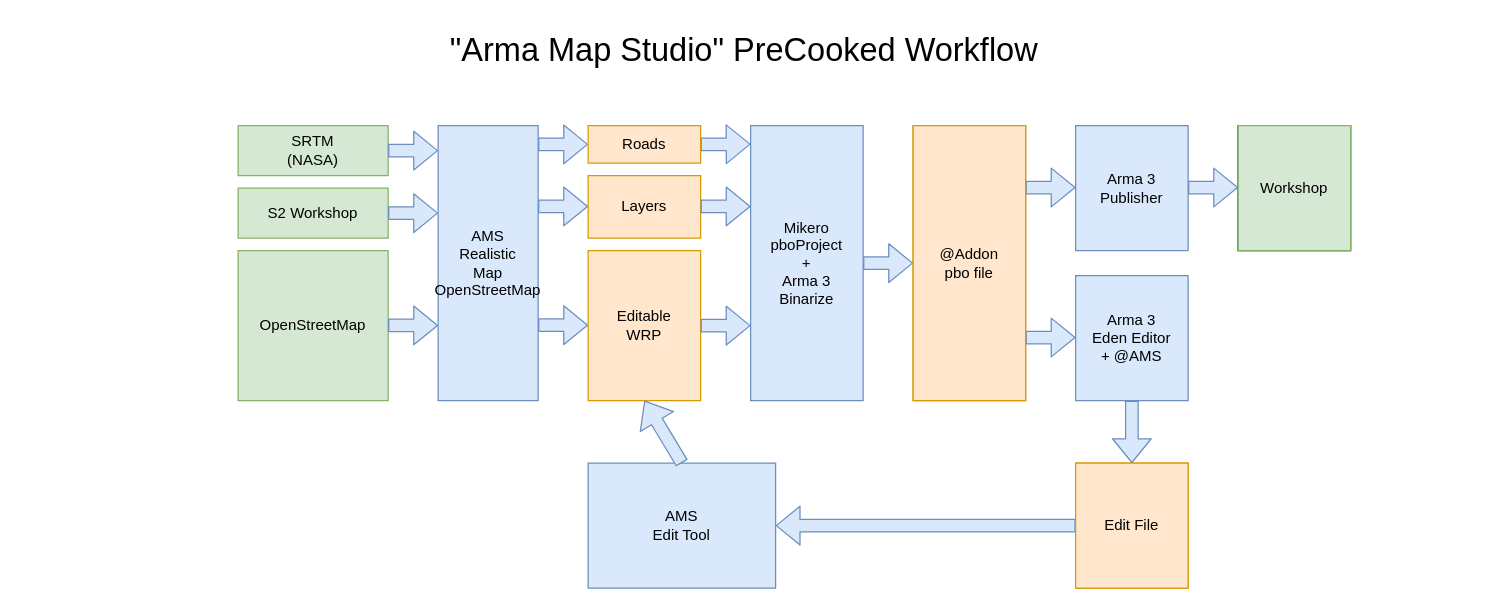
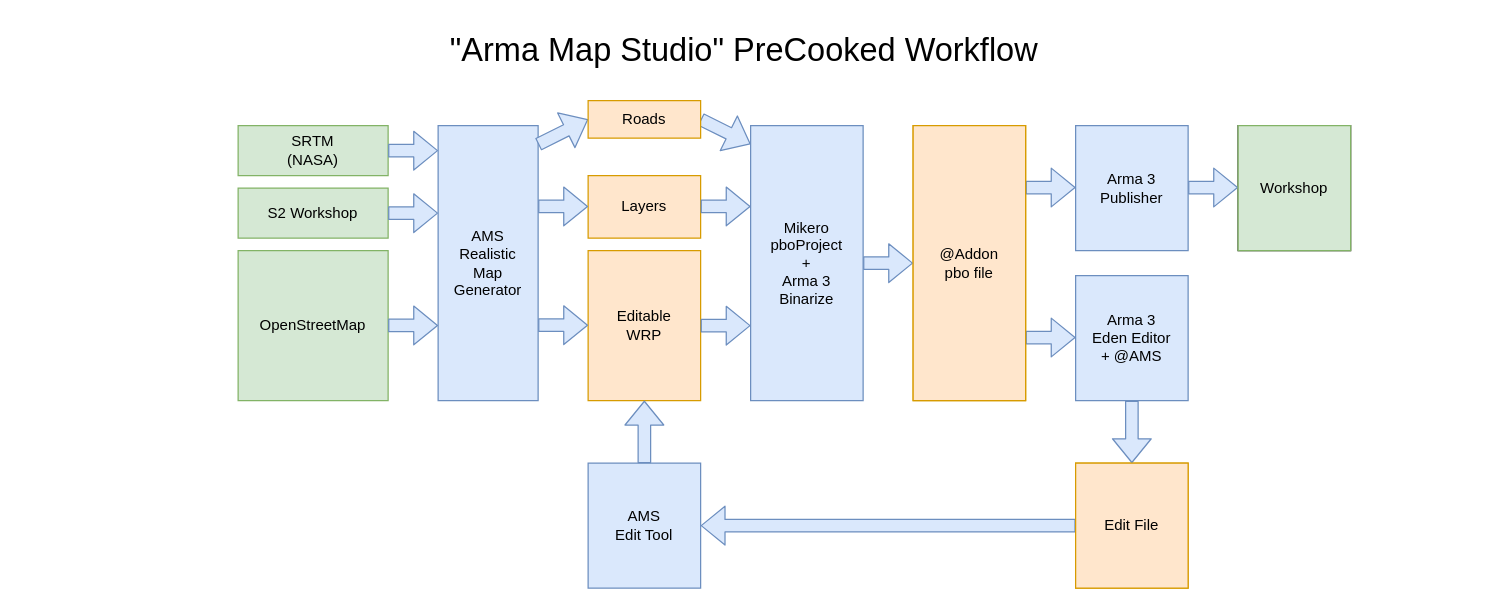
(644, 144) -> (644, 119)
(488, 263) -> (488, 263)
(682, 526) -> (644, 526)
